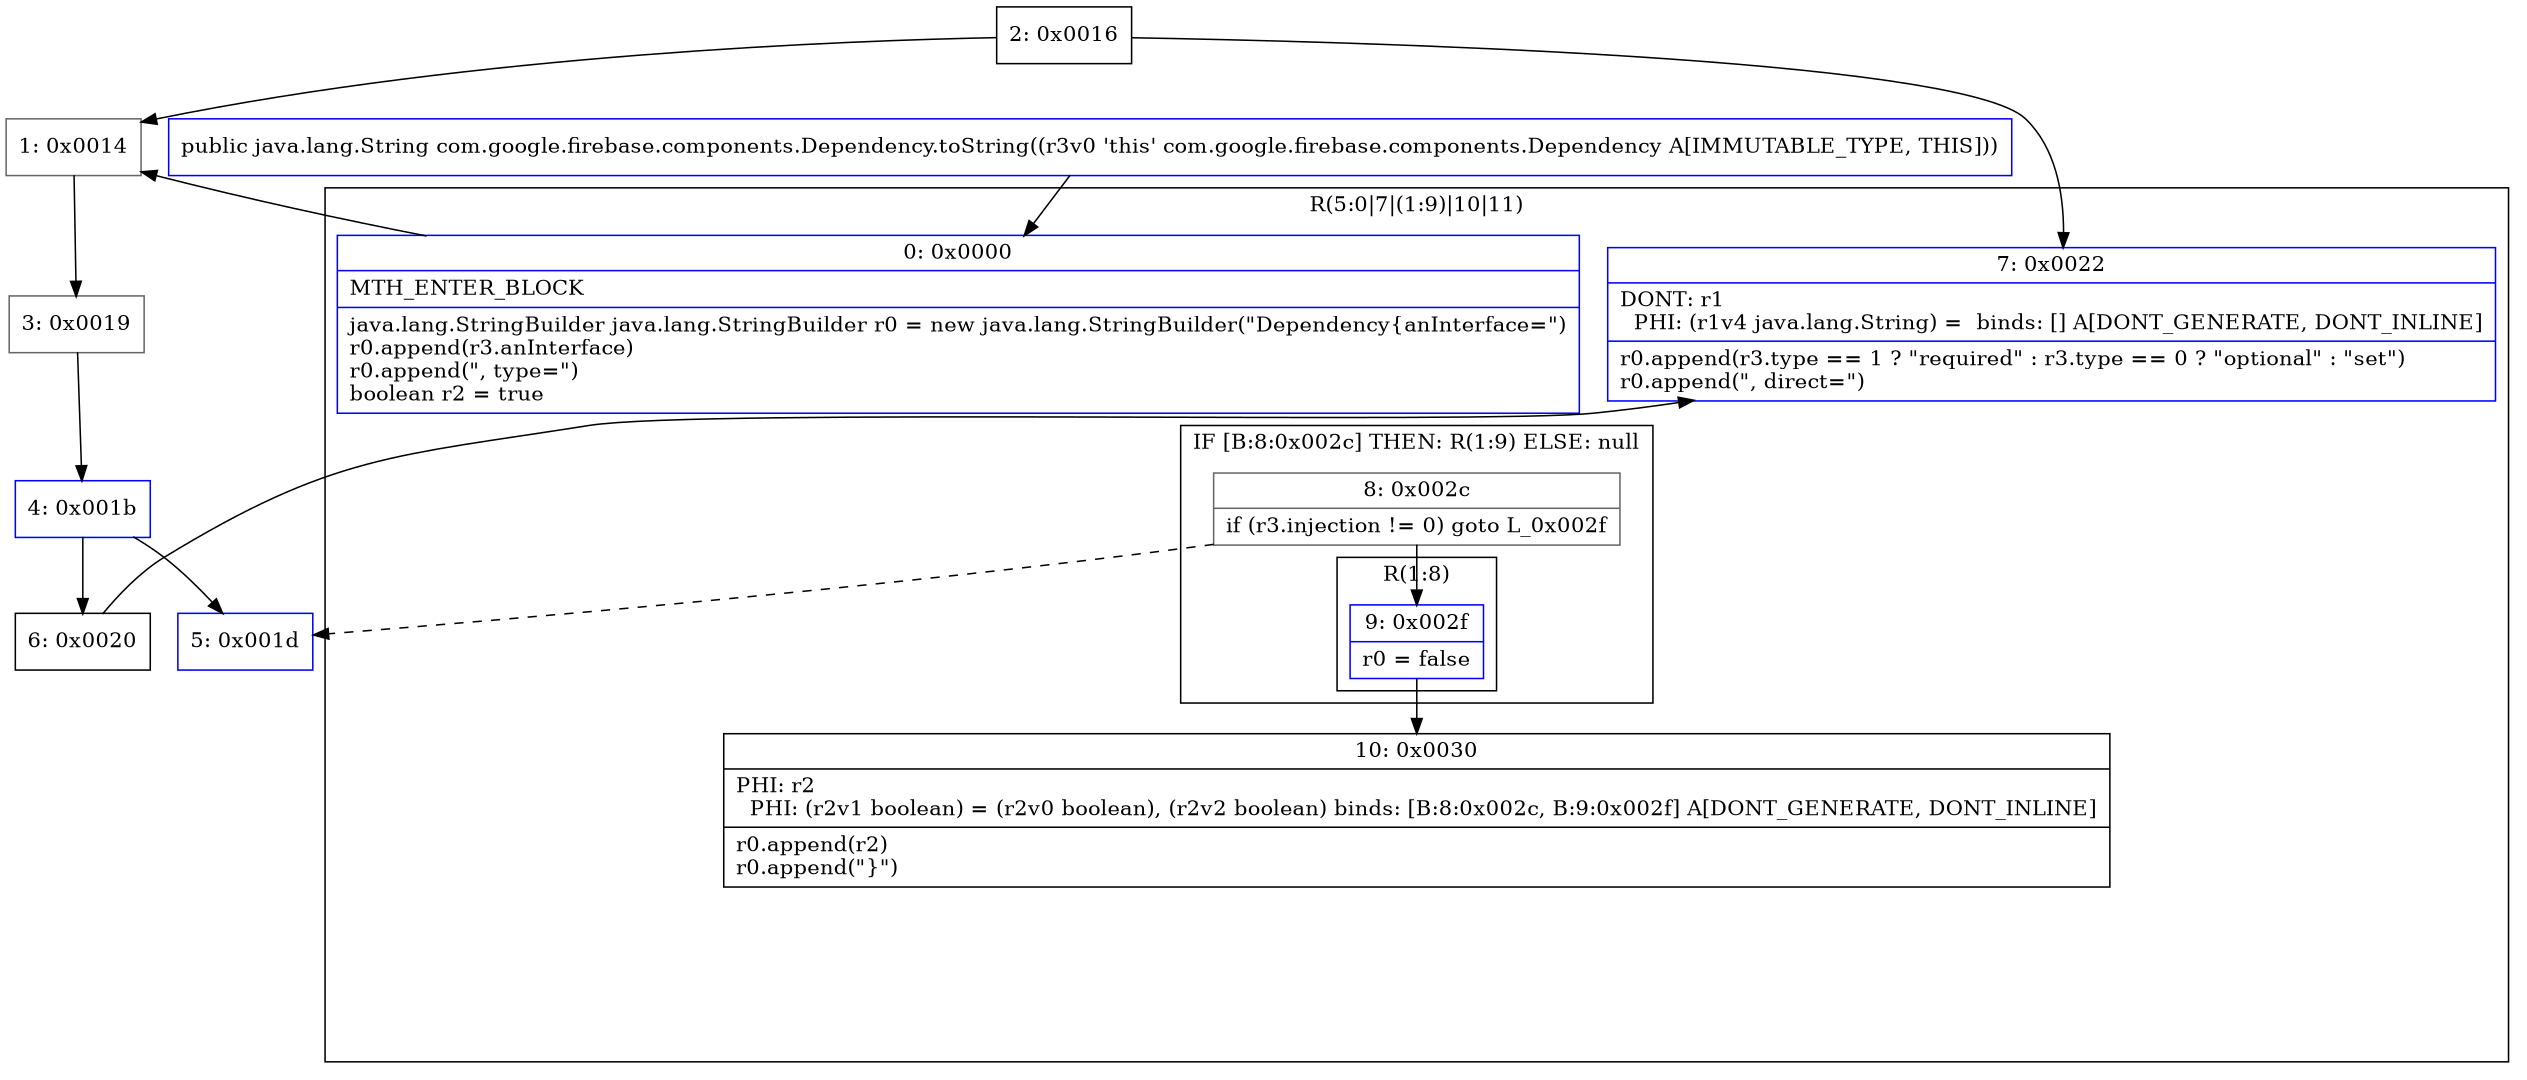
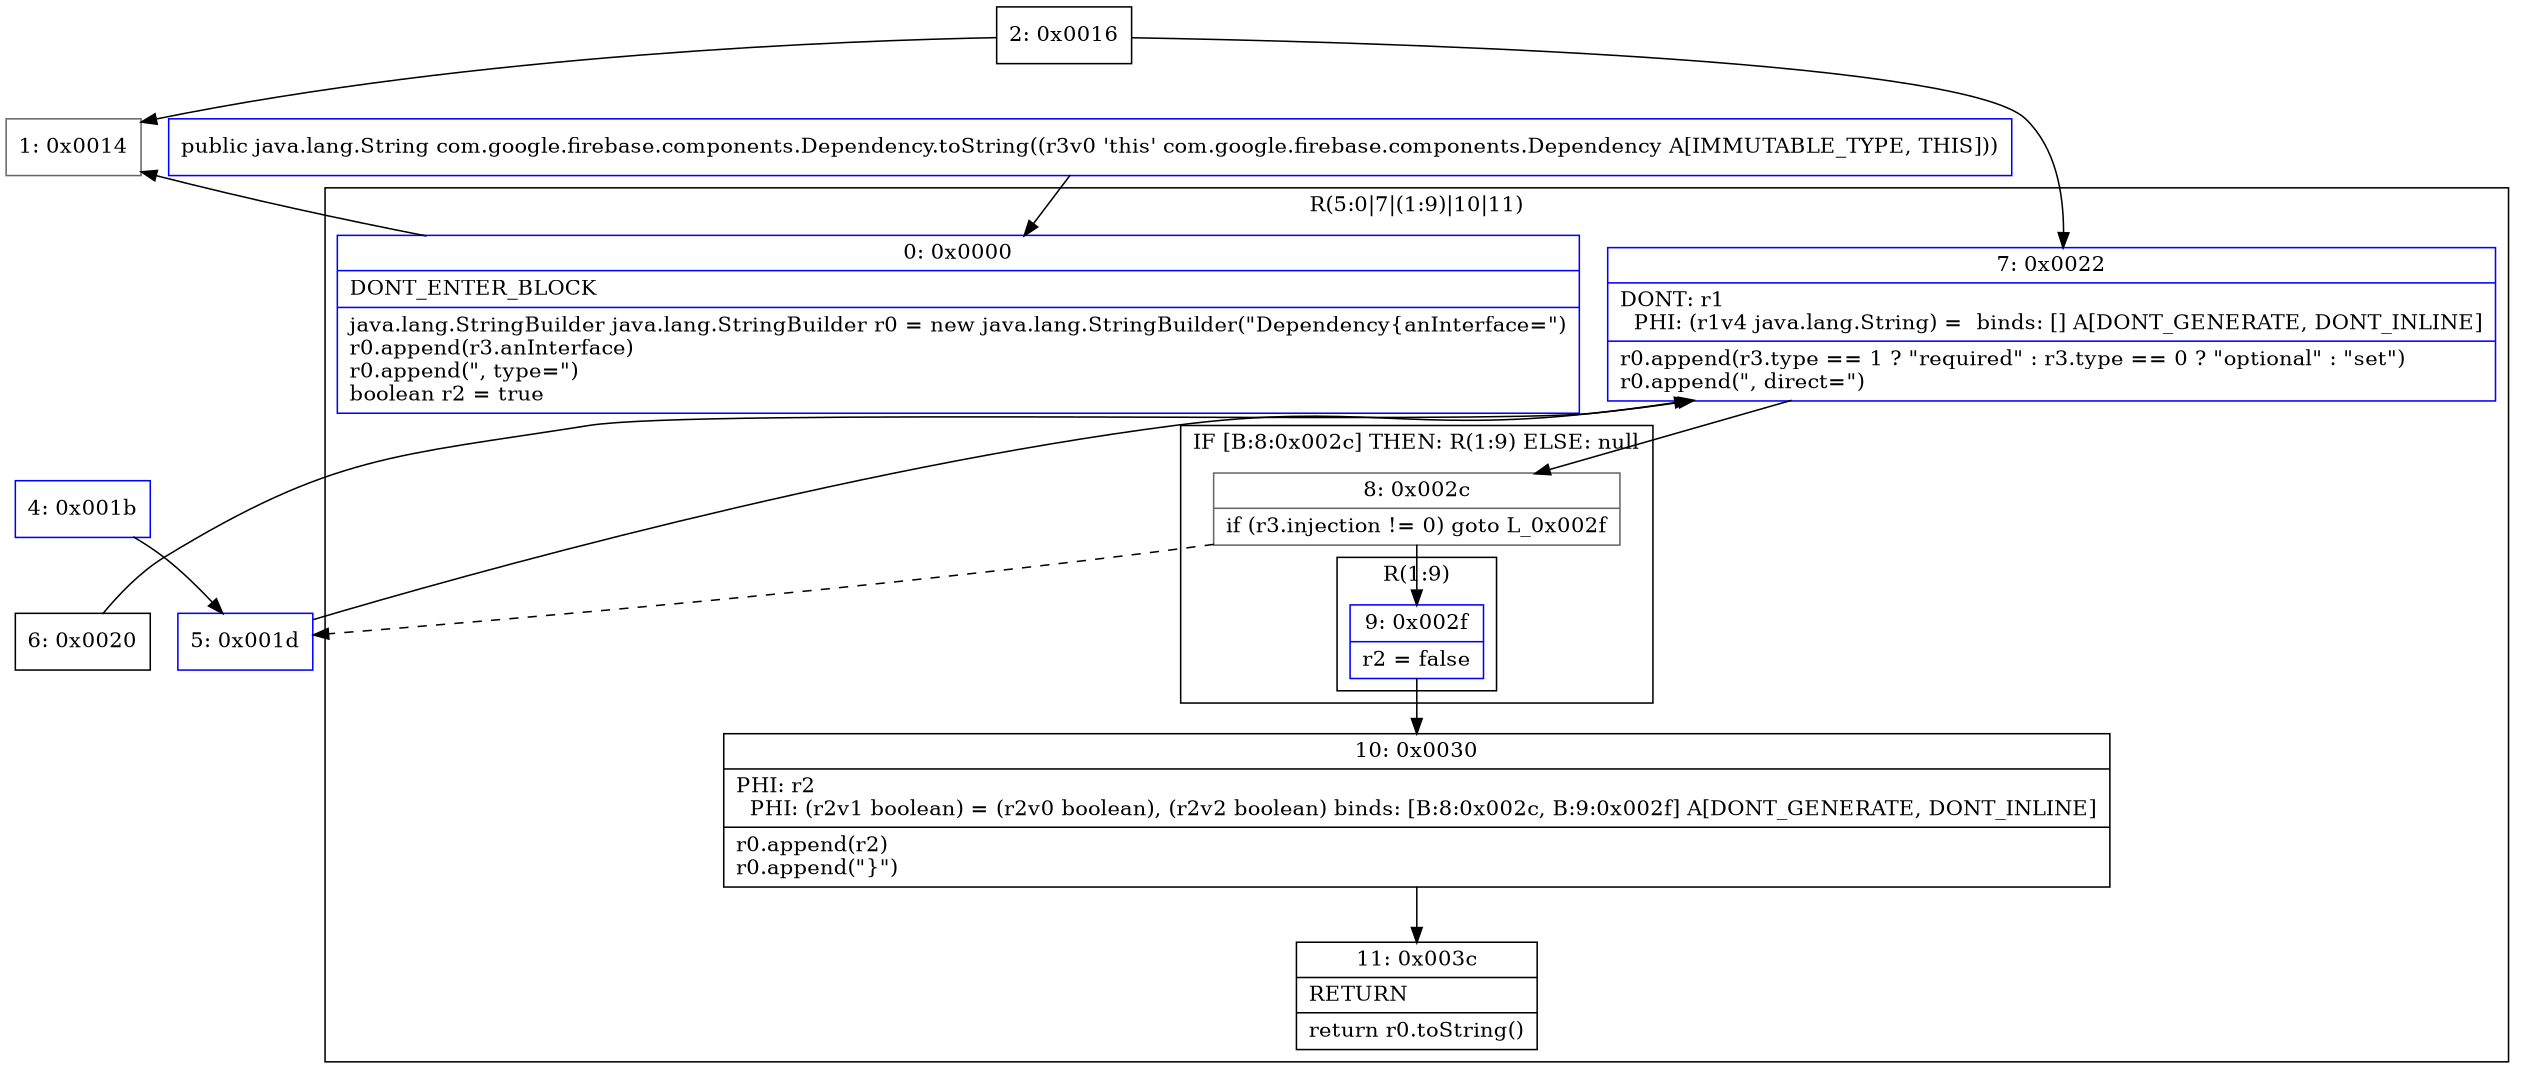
(468, 288) -> (474, 288)
(77, 324) -> none
none -> (1671, 435)
none -> (986, 456)
(83, 568) -> none
(1417, 575) -> (1417, 575)
(1417, 659) -> (1417, 659)
none -> (1417, 996)
